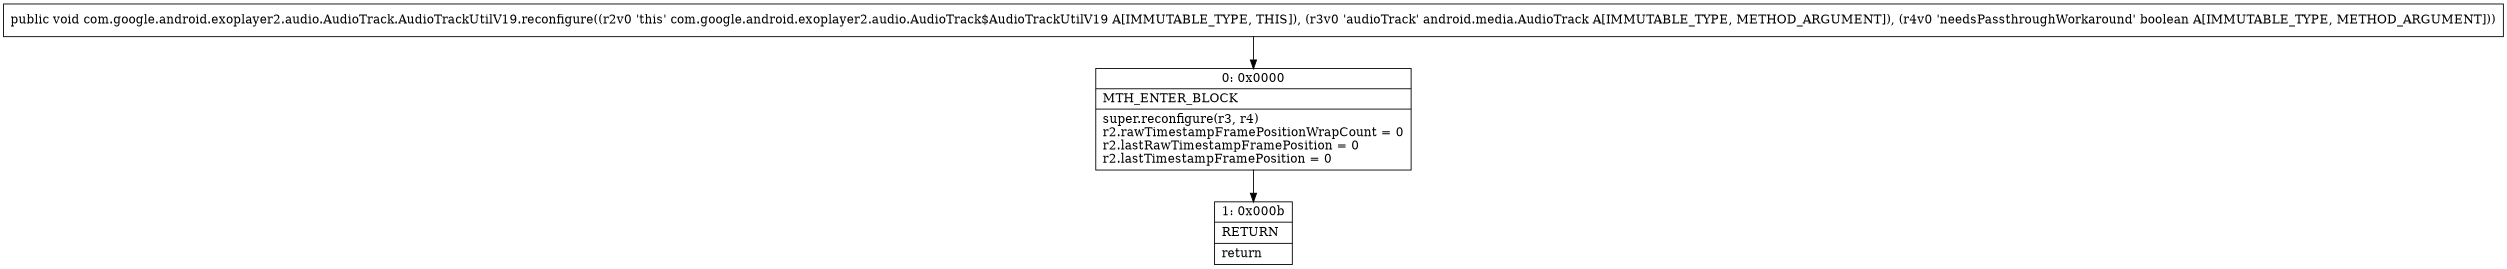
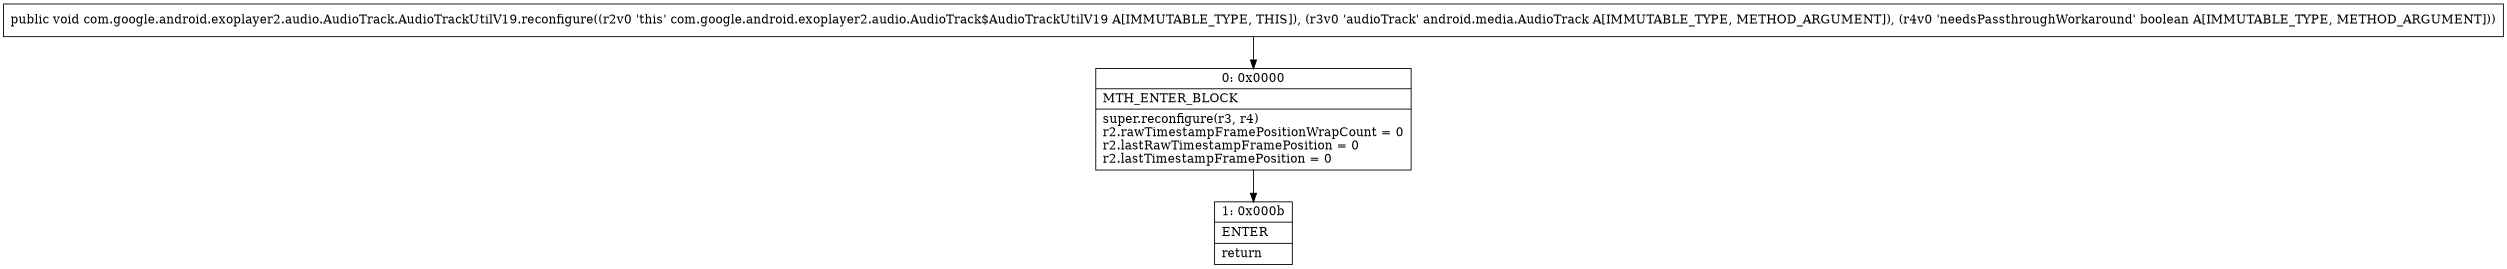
(1250, 232) -> (1245, 232)
